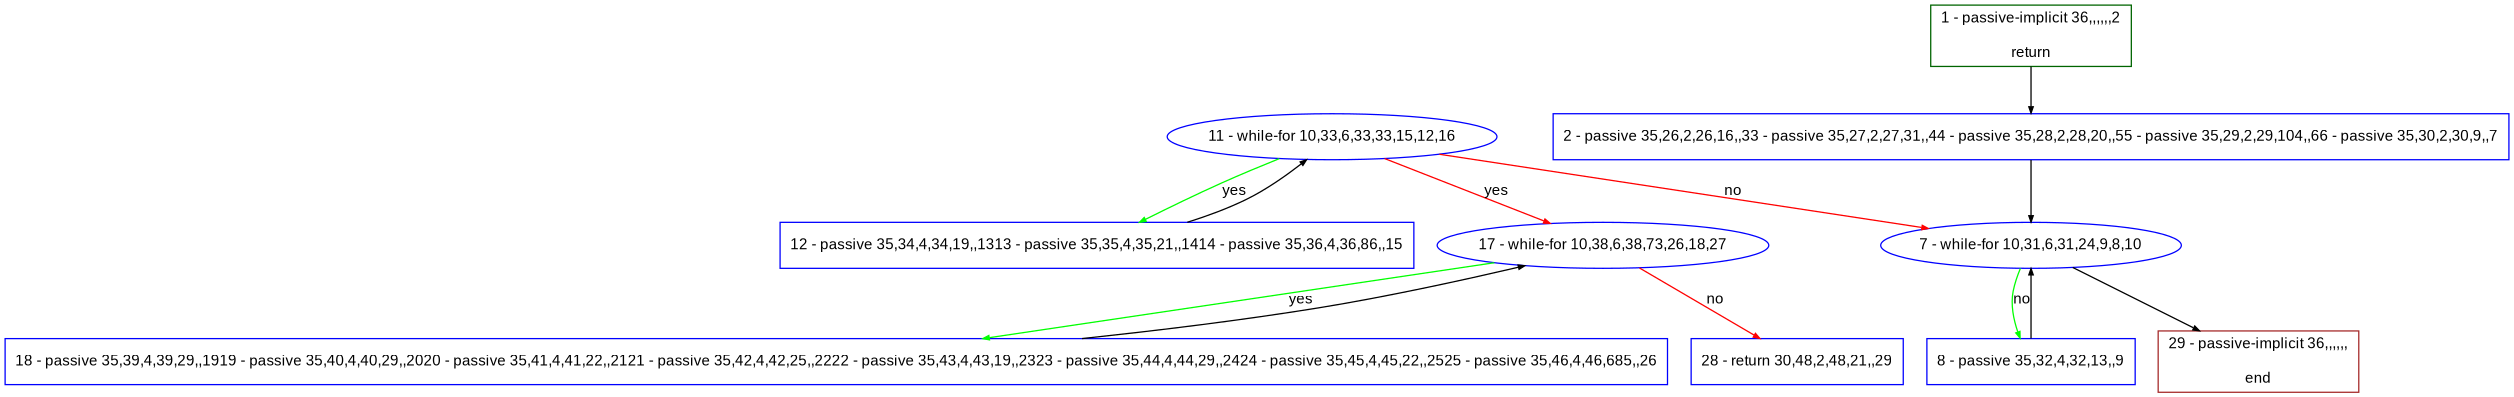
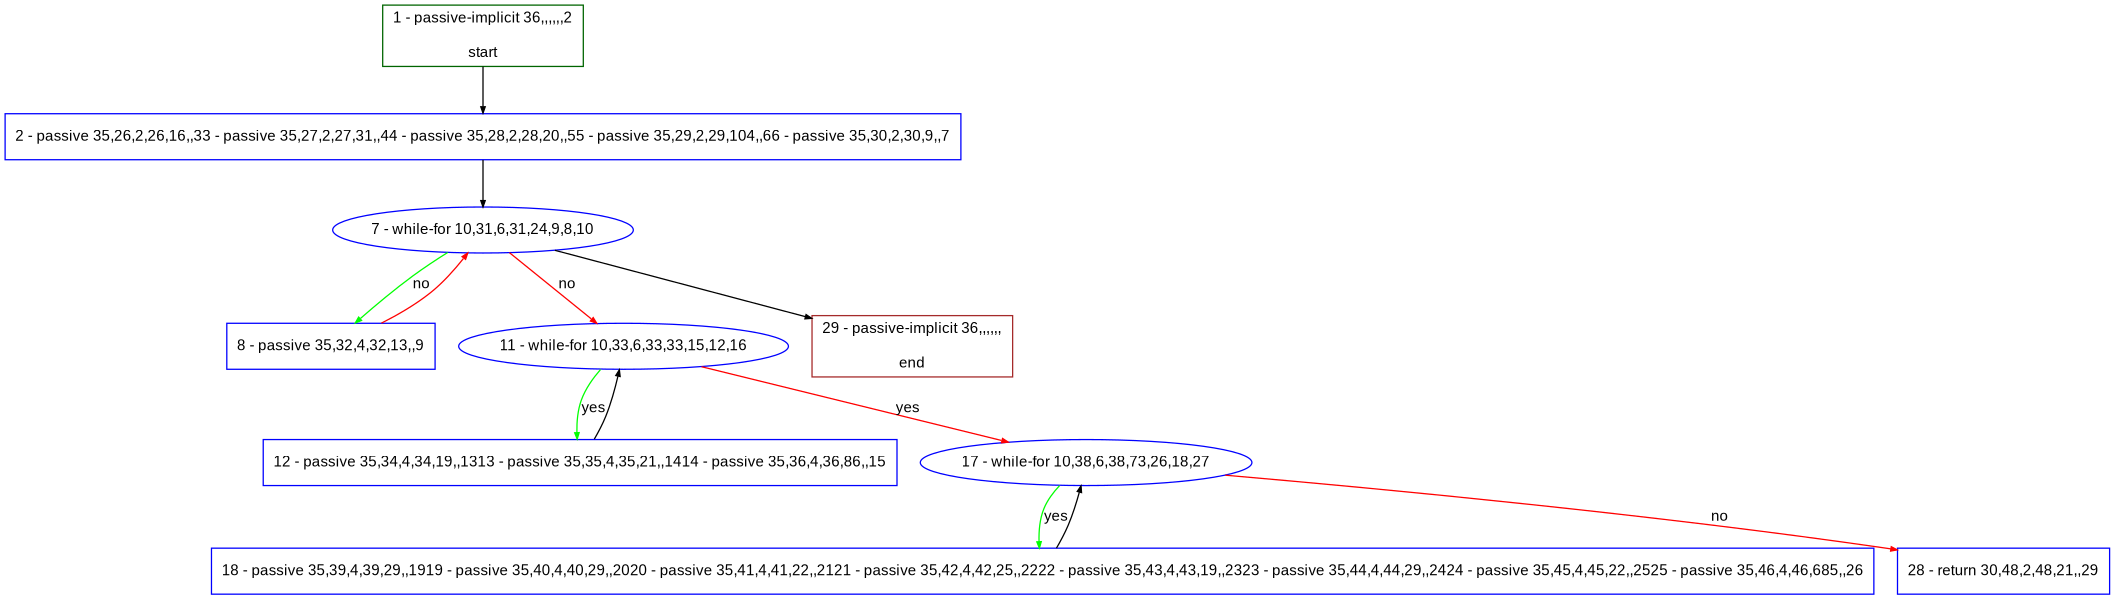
(2031, 36) -> (483, 36)
(1681, 191) -> (550, 286)
(2031, 307) -> (426, 296)
